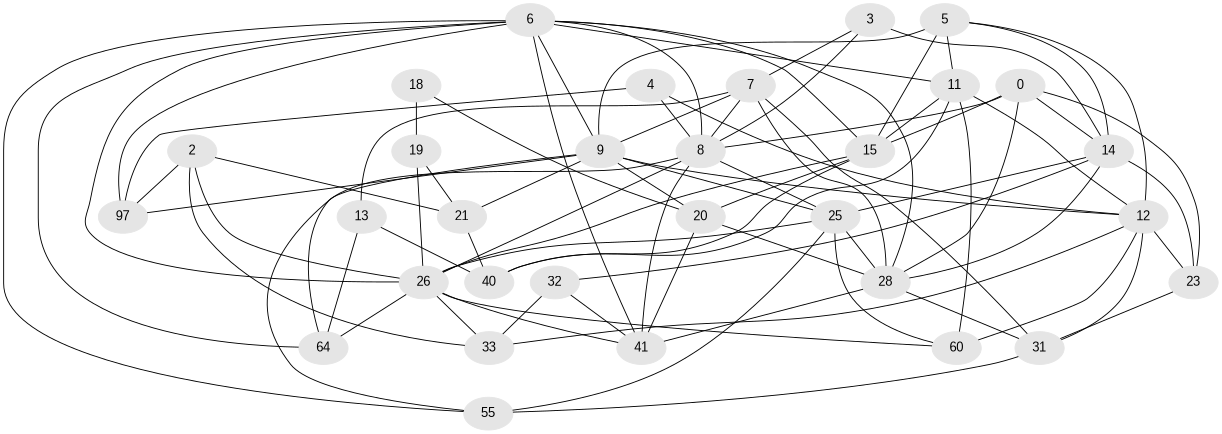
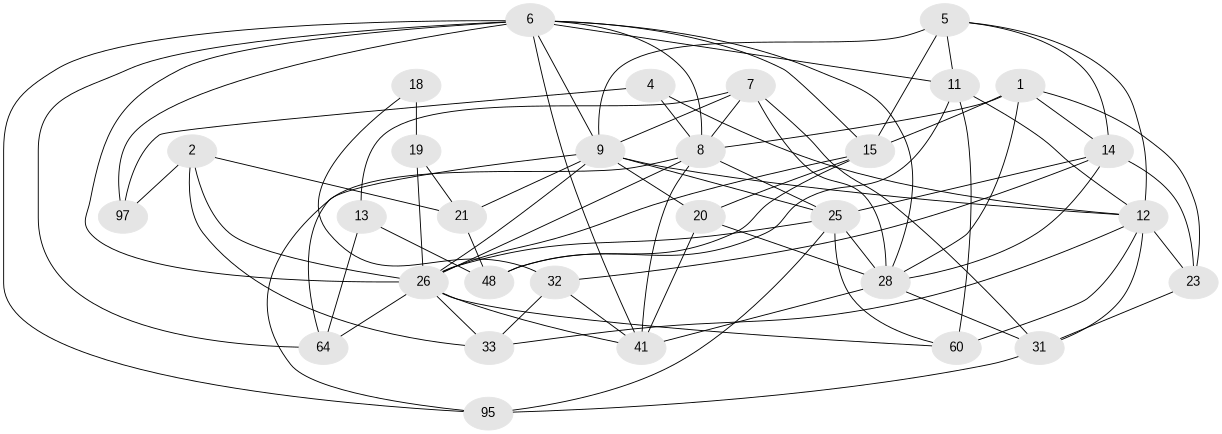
(870, 20) -> none
(1020, 86) -> (1020, 86)
(923, 111) -> none
(559, 164) -> (340, 244)
(319, 190) -> (514, 219)
(489, 282) -> (489, 282)
(488, 414) -> (488, 414)
